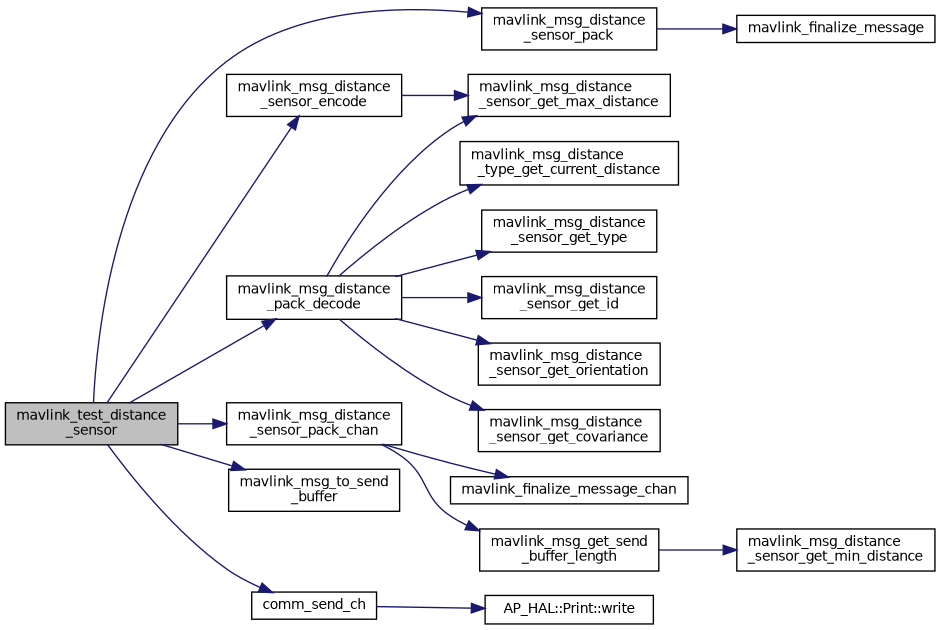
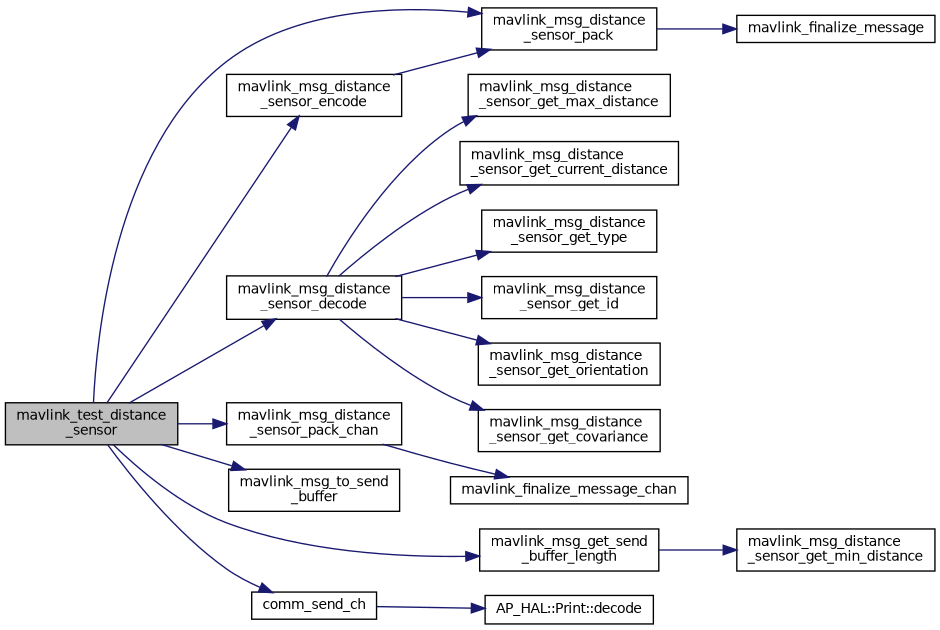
(428, 95) -> (435, 64)
(569, 163) -> (569, 163)
(314, 298) -> (314, 298)
(424, 484) -> (276, 538)
(569, 610) -> (569, 610)
